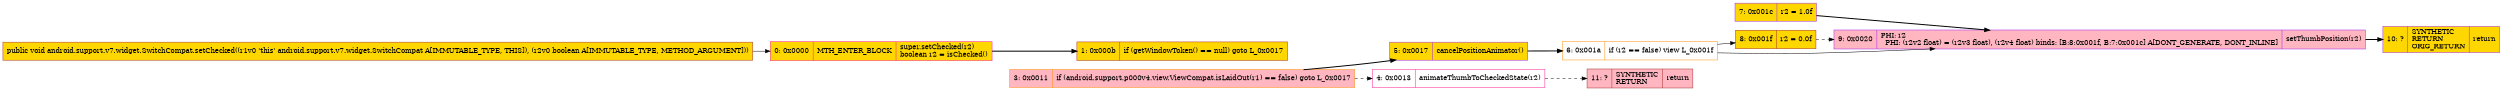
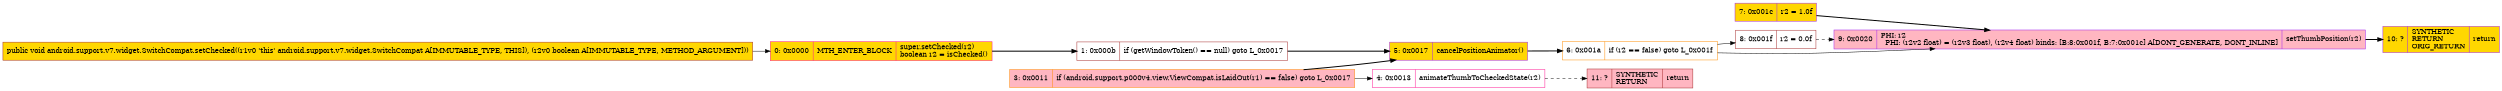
(1776, 39) -> (1776, 39)
(1661, 50) -> (1661, 50)
(1182, 51) -> (1182, 51)
none -> (1336, 51)
(1361, 78) -> (1361, 78)
